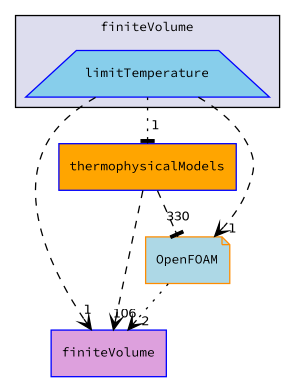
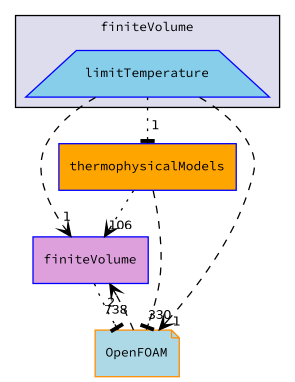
(130, 254) -> (123, 208)
(152, 302) -> (125, 312)
none -> (104, 304)
